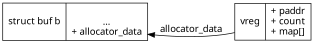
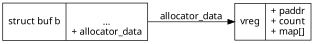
(195, 37) -> (188, 22)
